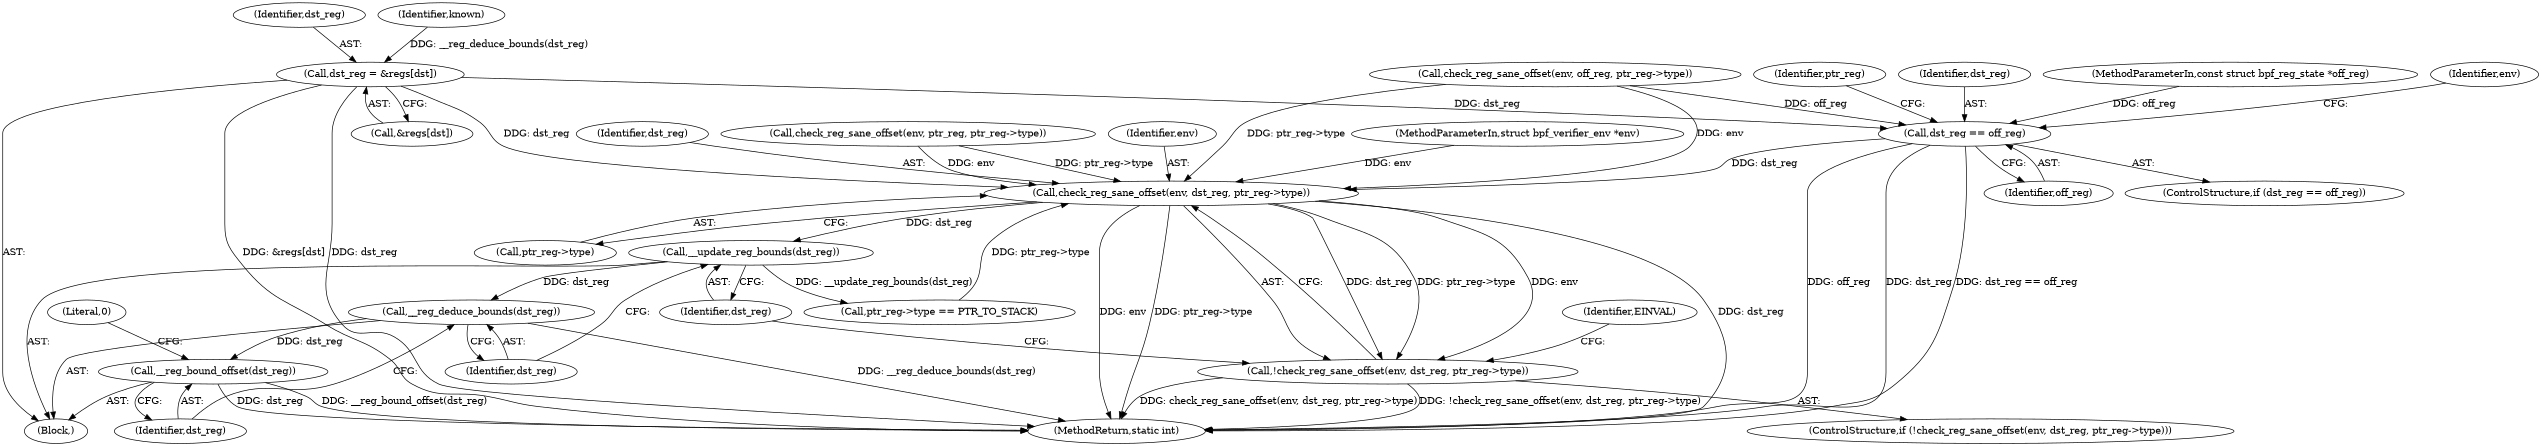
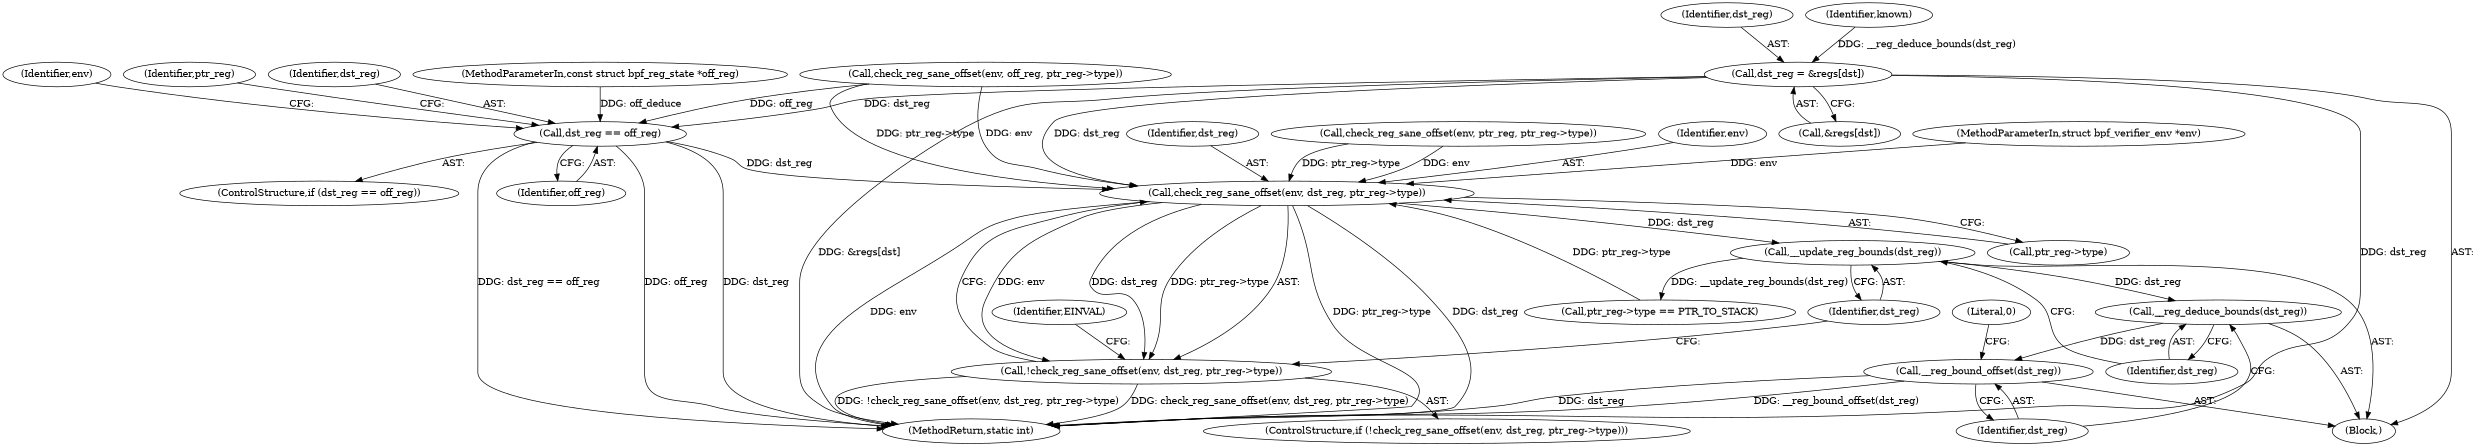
(2144, 104) -> (641, 104)
(793, 372) -> none
